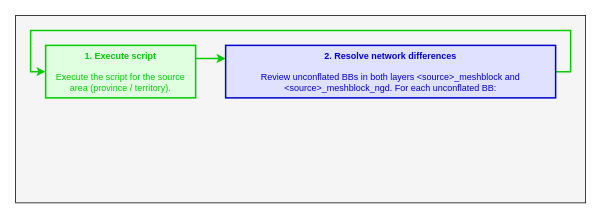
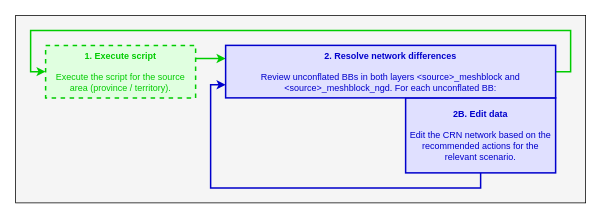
(120, 72) -> (120, 72)
none -> (480, 135)
none -> (297, 188)
